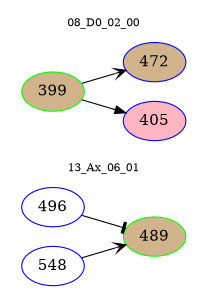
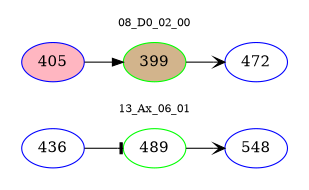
(155, 62) -> (256, 62)
(98, 105) -> (98, 62)
(53, 207) -> (53, 148)
(155, 237) -> (155, 148)
(98, 253) -> (200, 148)
